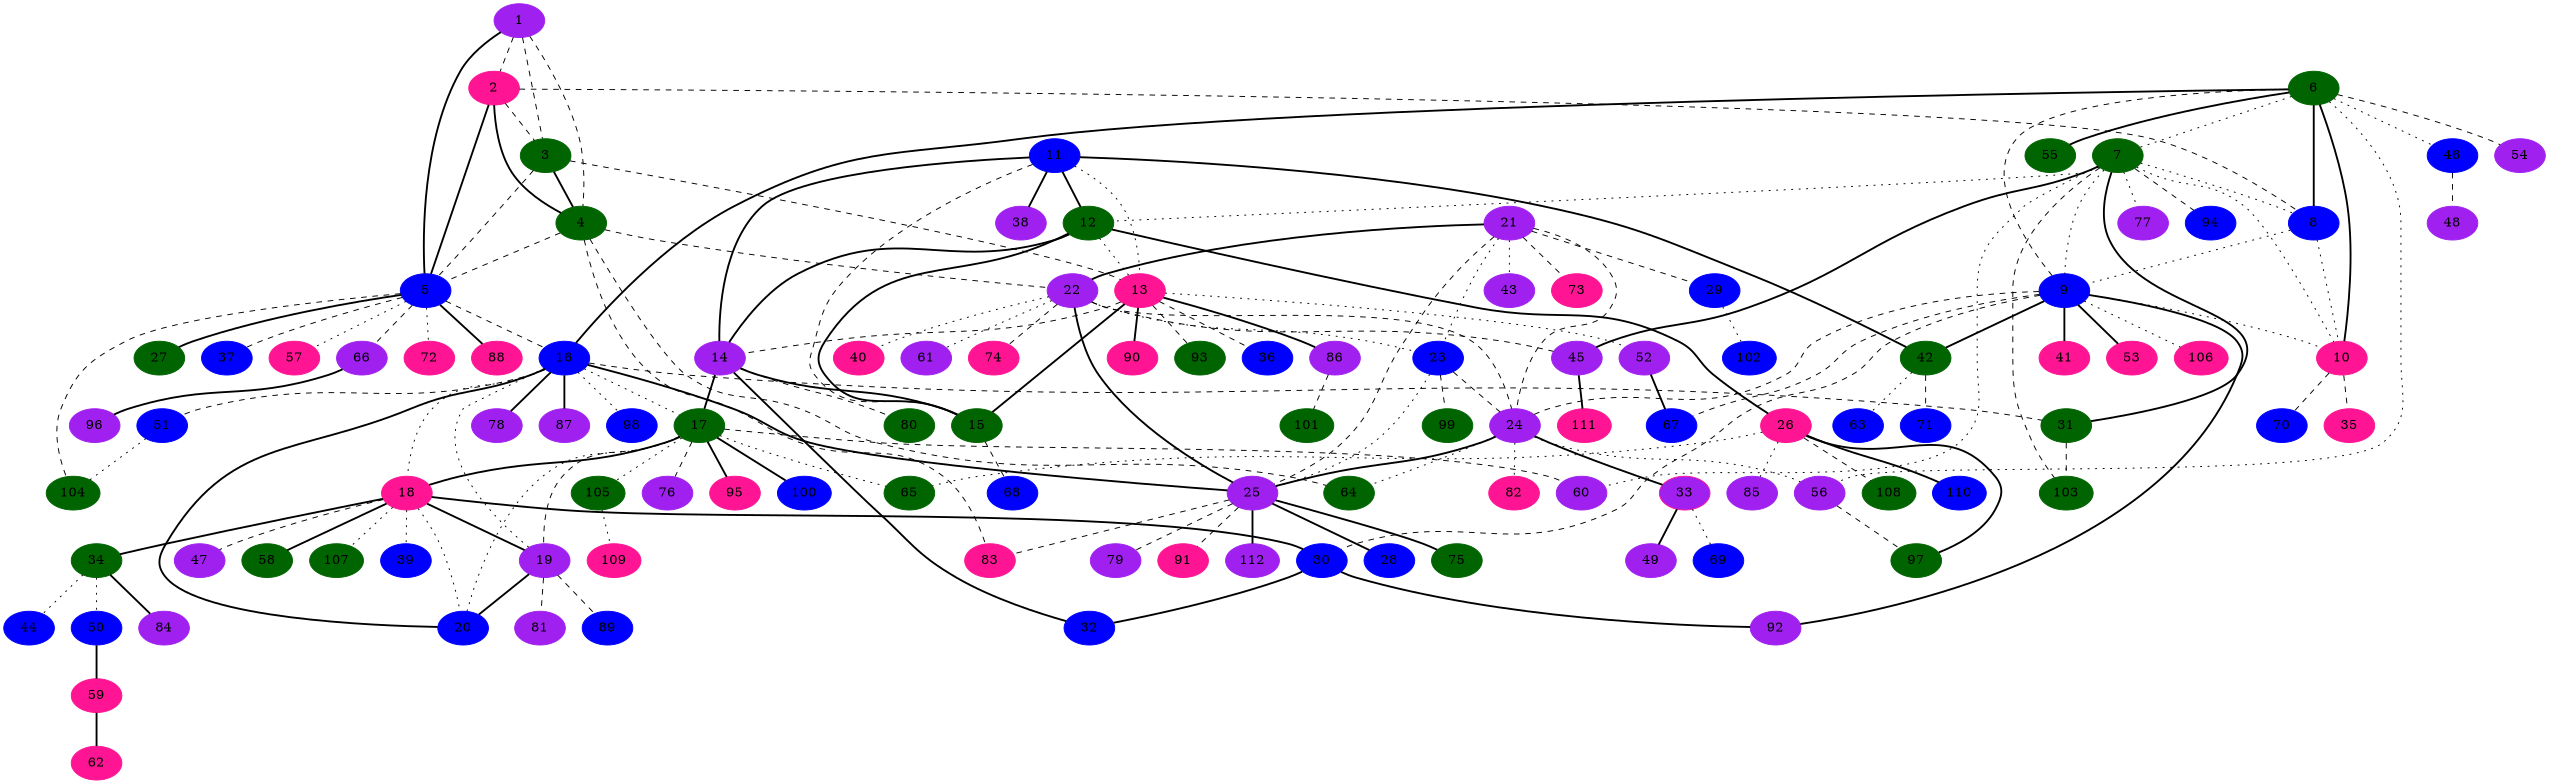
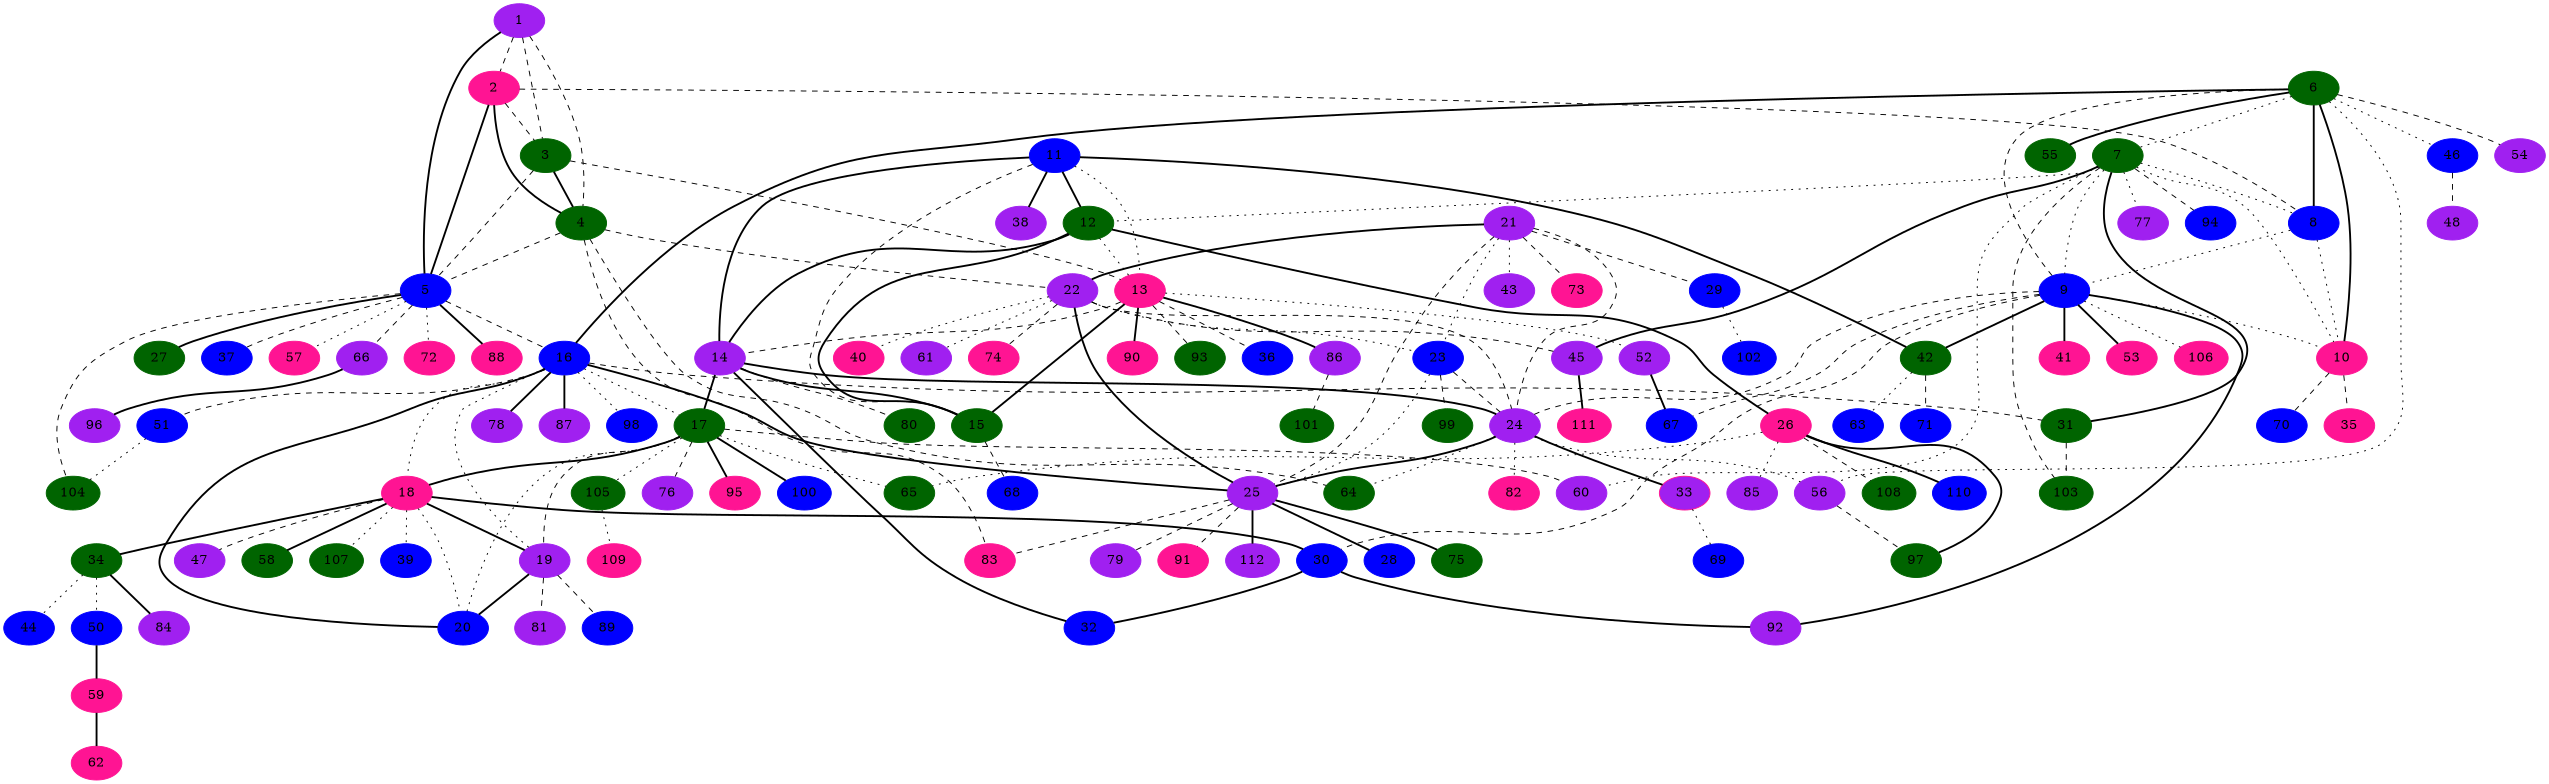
none -> (1121, 384)
(1651, 561) -> none
